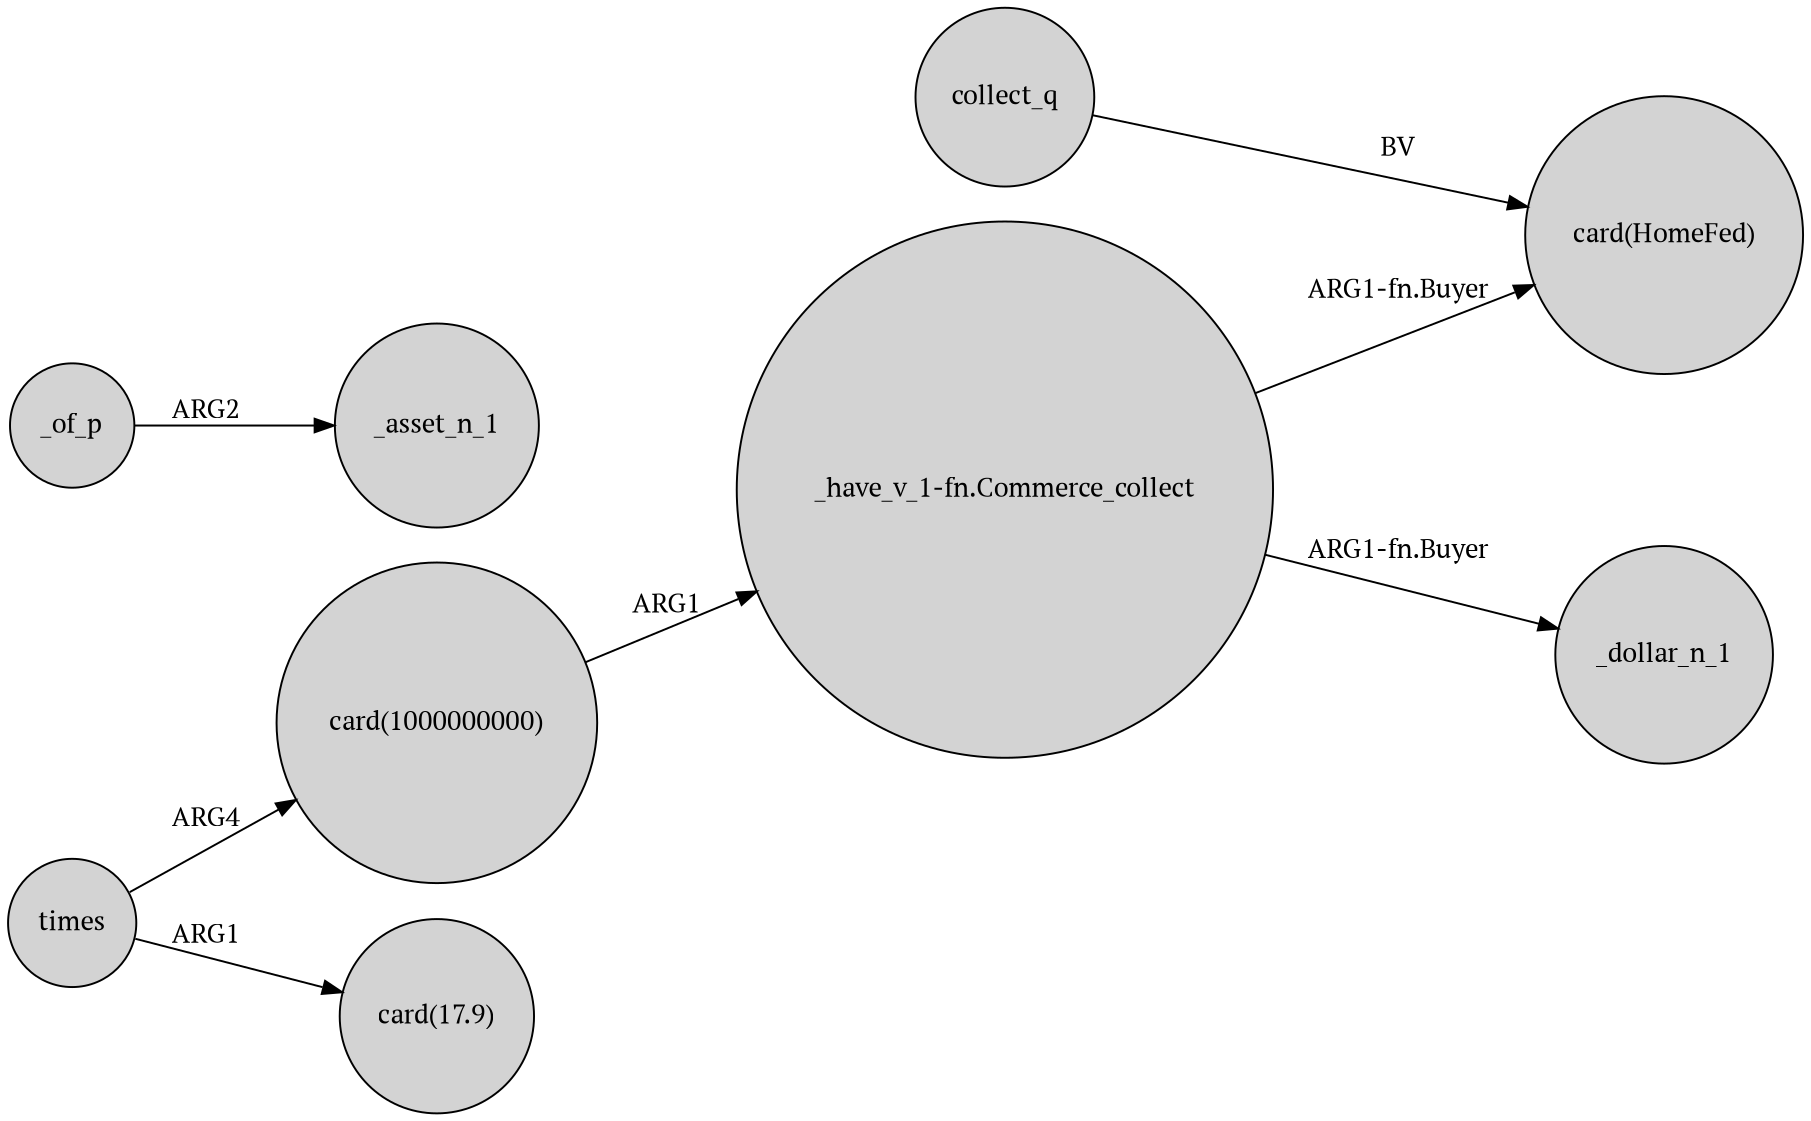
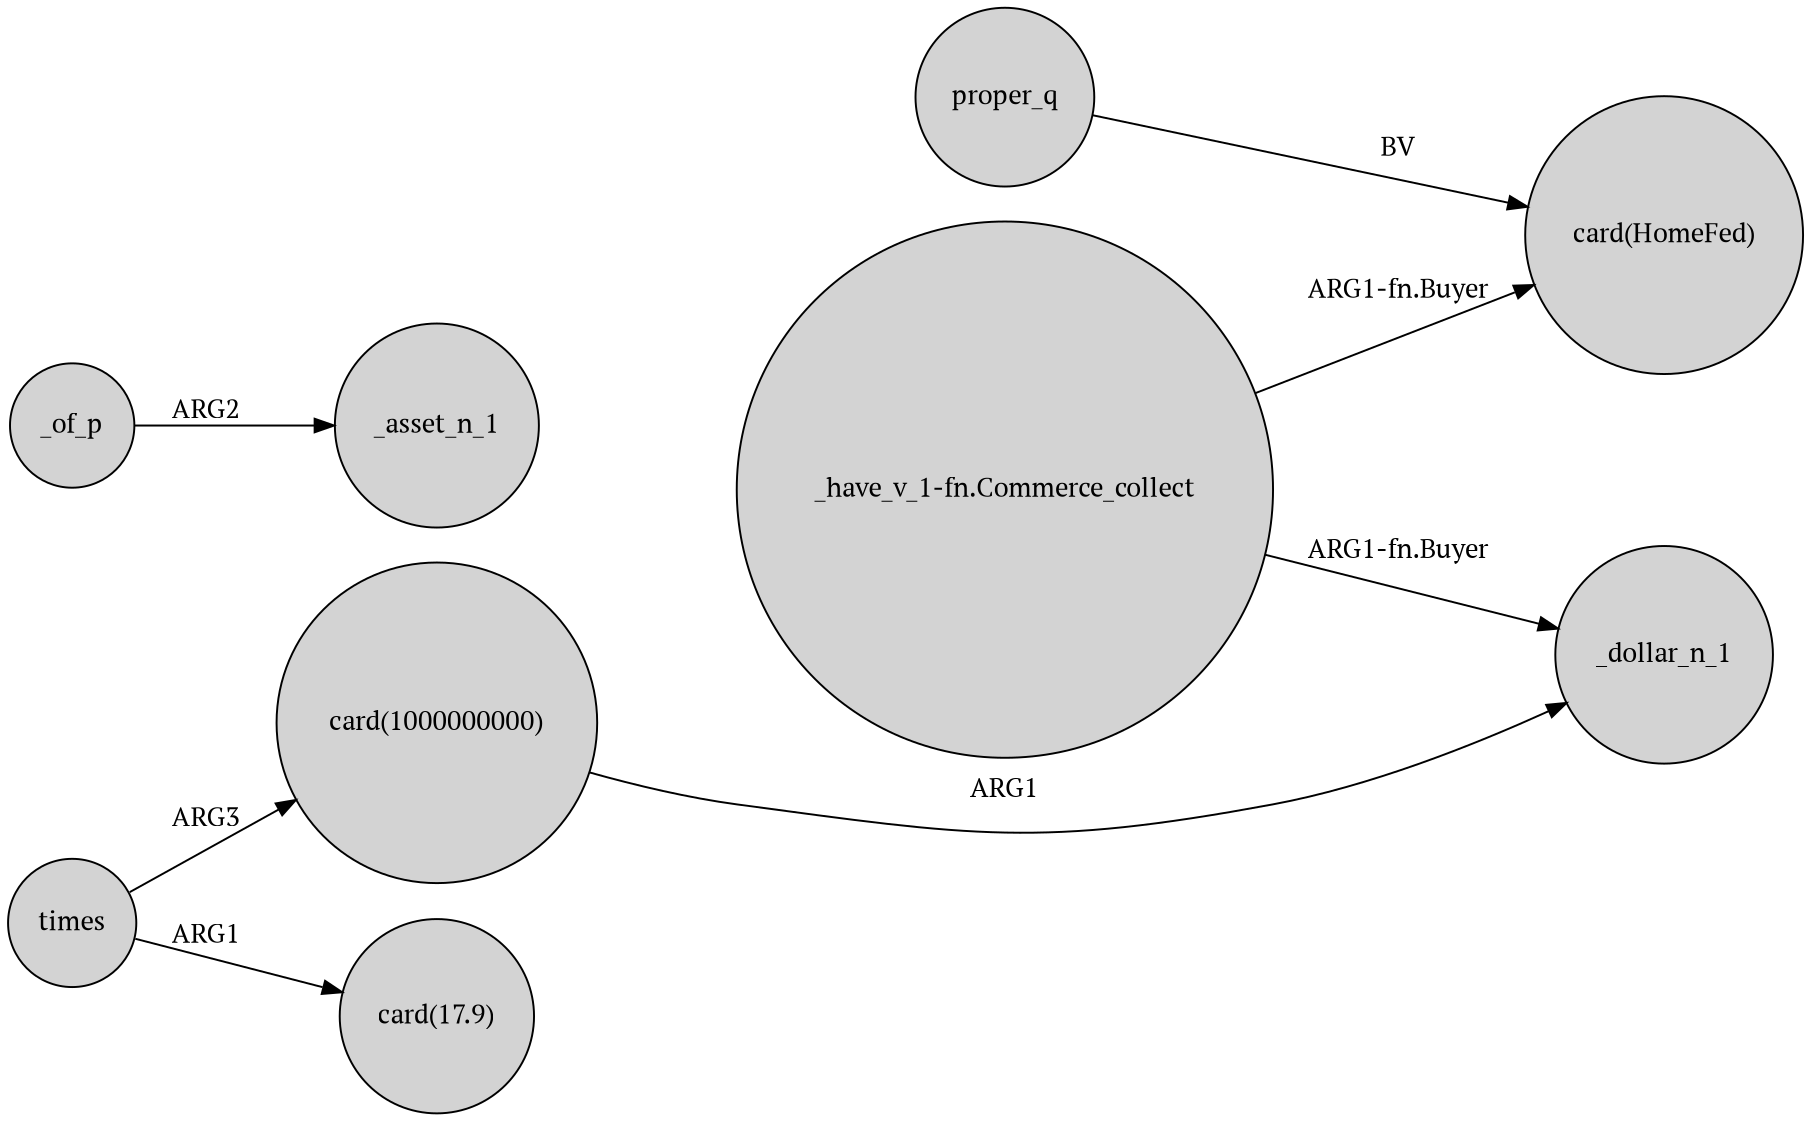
(1005, 97) -> (1005, 97)
(662, 631) -> (1076, 831)
(207, 819) -> (207, 819)
